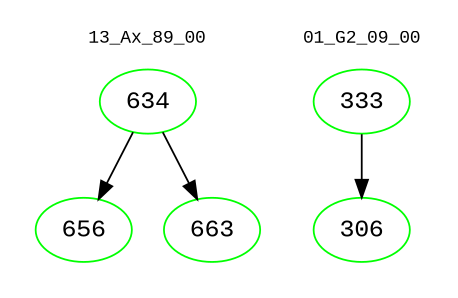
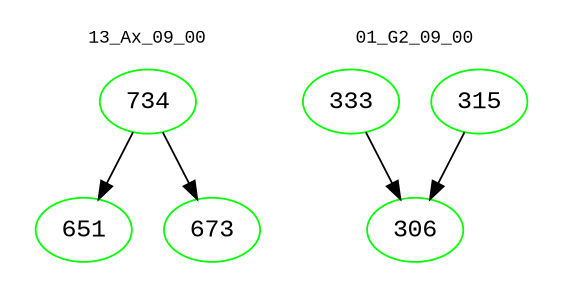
(148, 38) -> (148, 38)
(148, 102) -> (148, 102)
none -> (479, 102)
(84, 230) -> (84, 230)
(212, 230) -> (212, 230)
